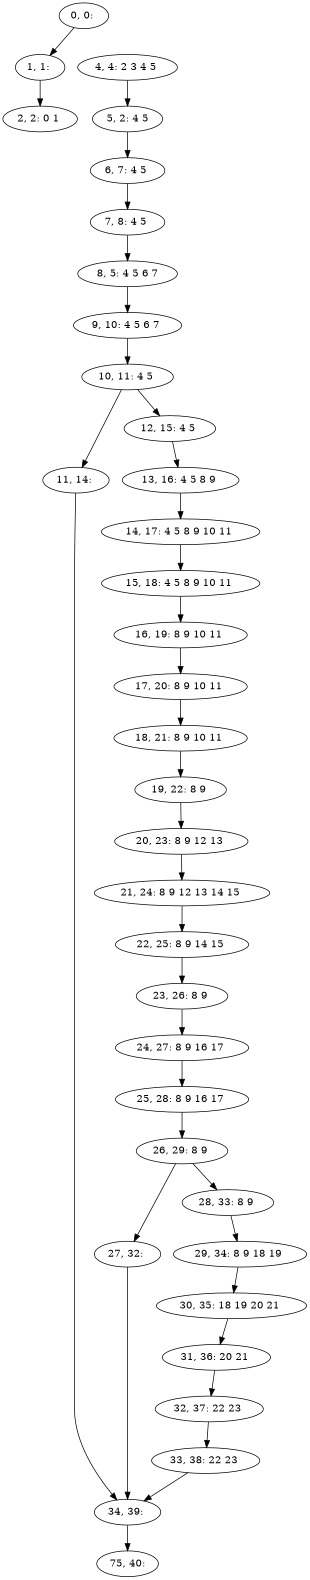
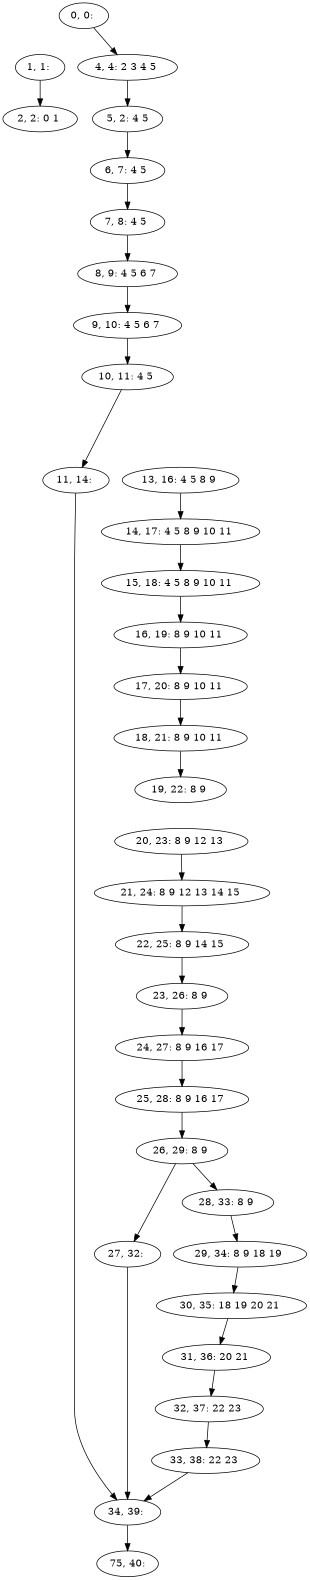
(64, 39) -> (103, 39)
(128, 274) -> (128, 274)
(170, 429) -> none
(181, 812) -> none
